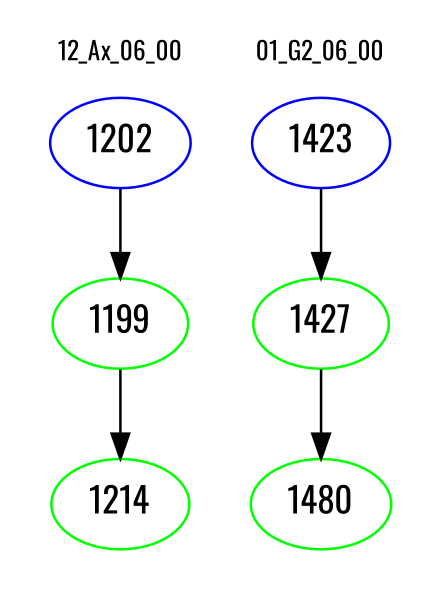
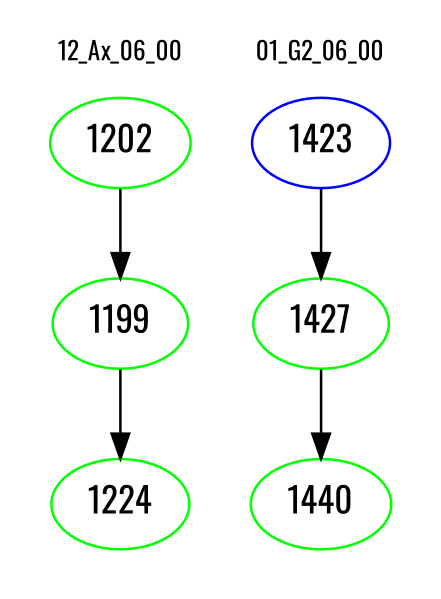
(120, 143) -> (120, 143)
(120, 504) -> (120, 504)
(321, 504) -> (321, 504)
